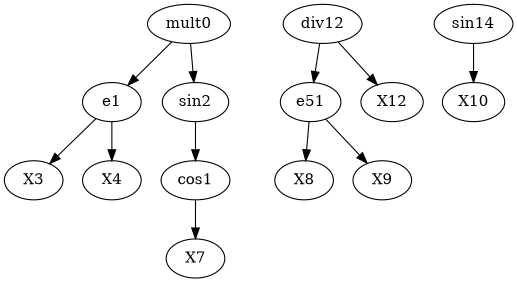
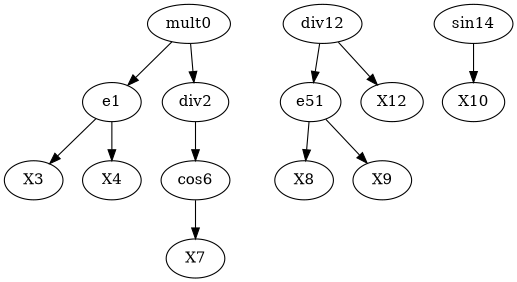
(196, 102) -> (196, 102)
(196, 180) -> (196, 180)
